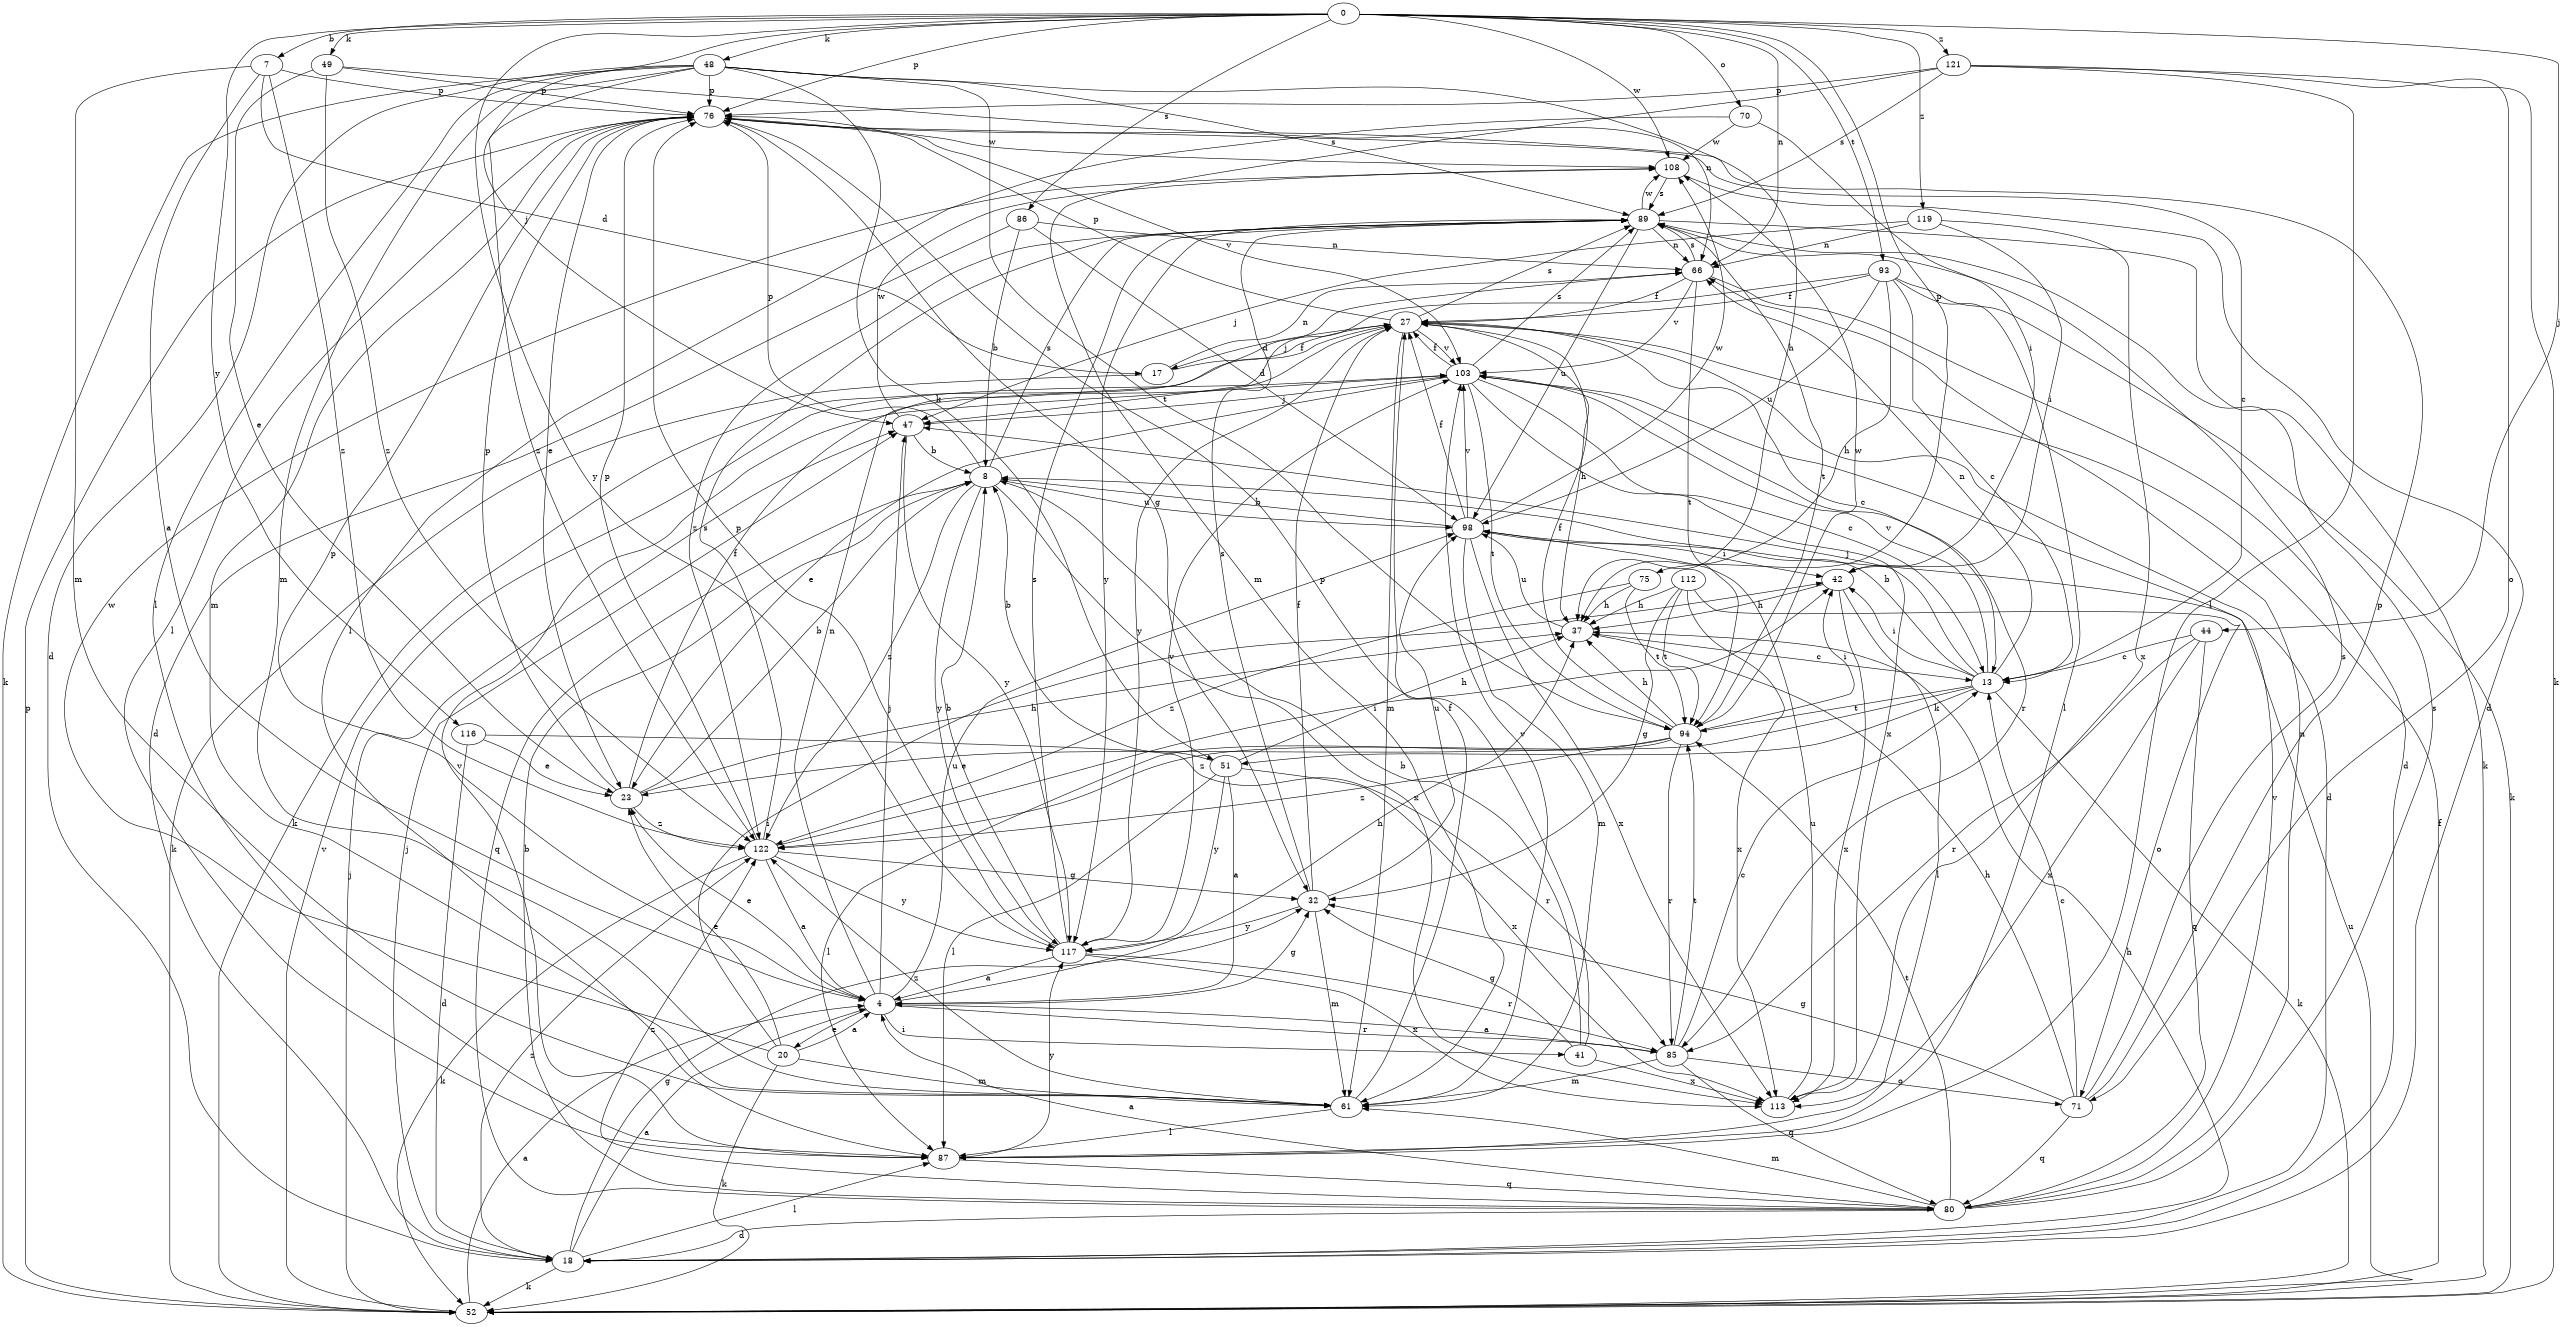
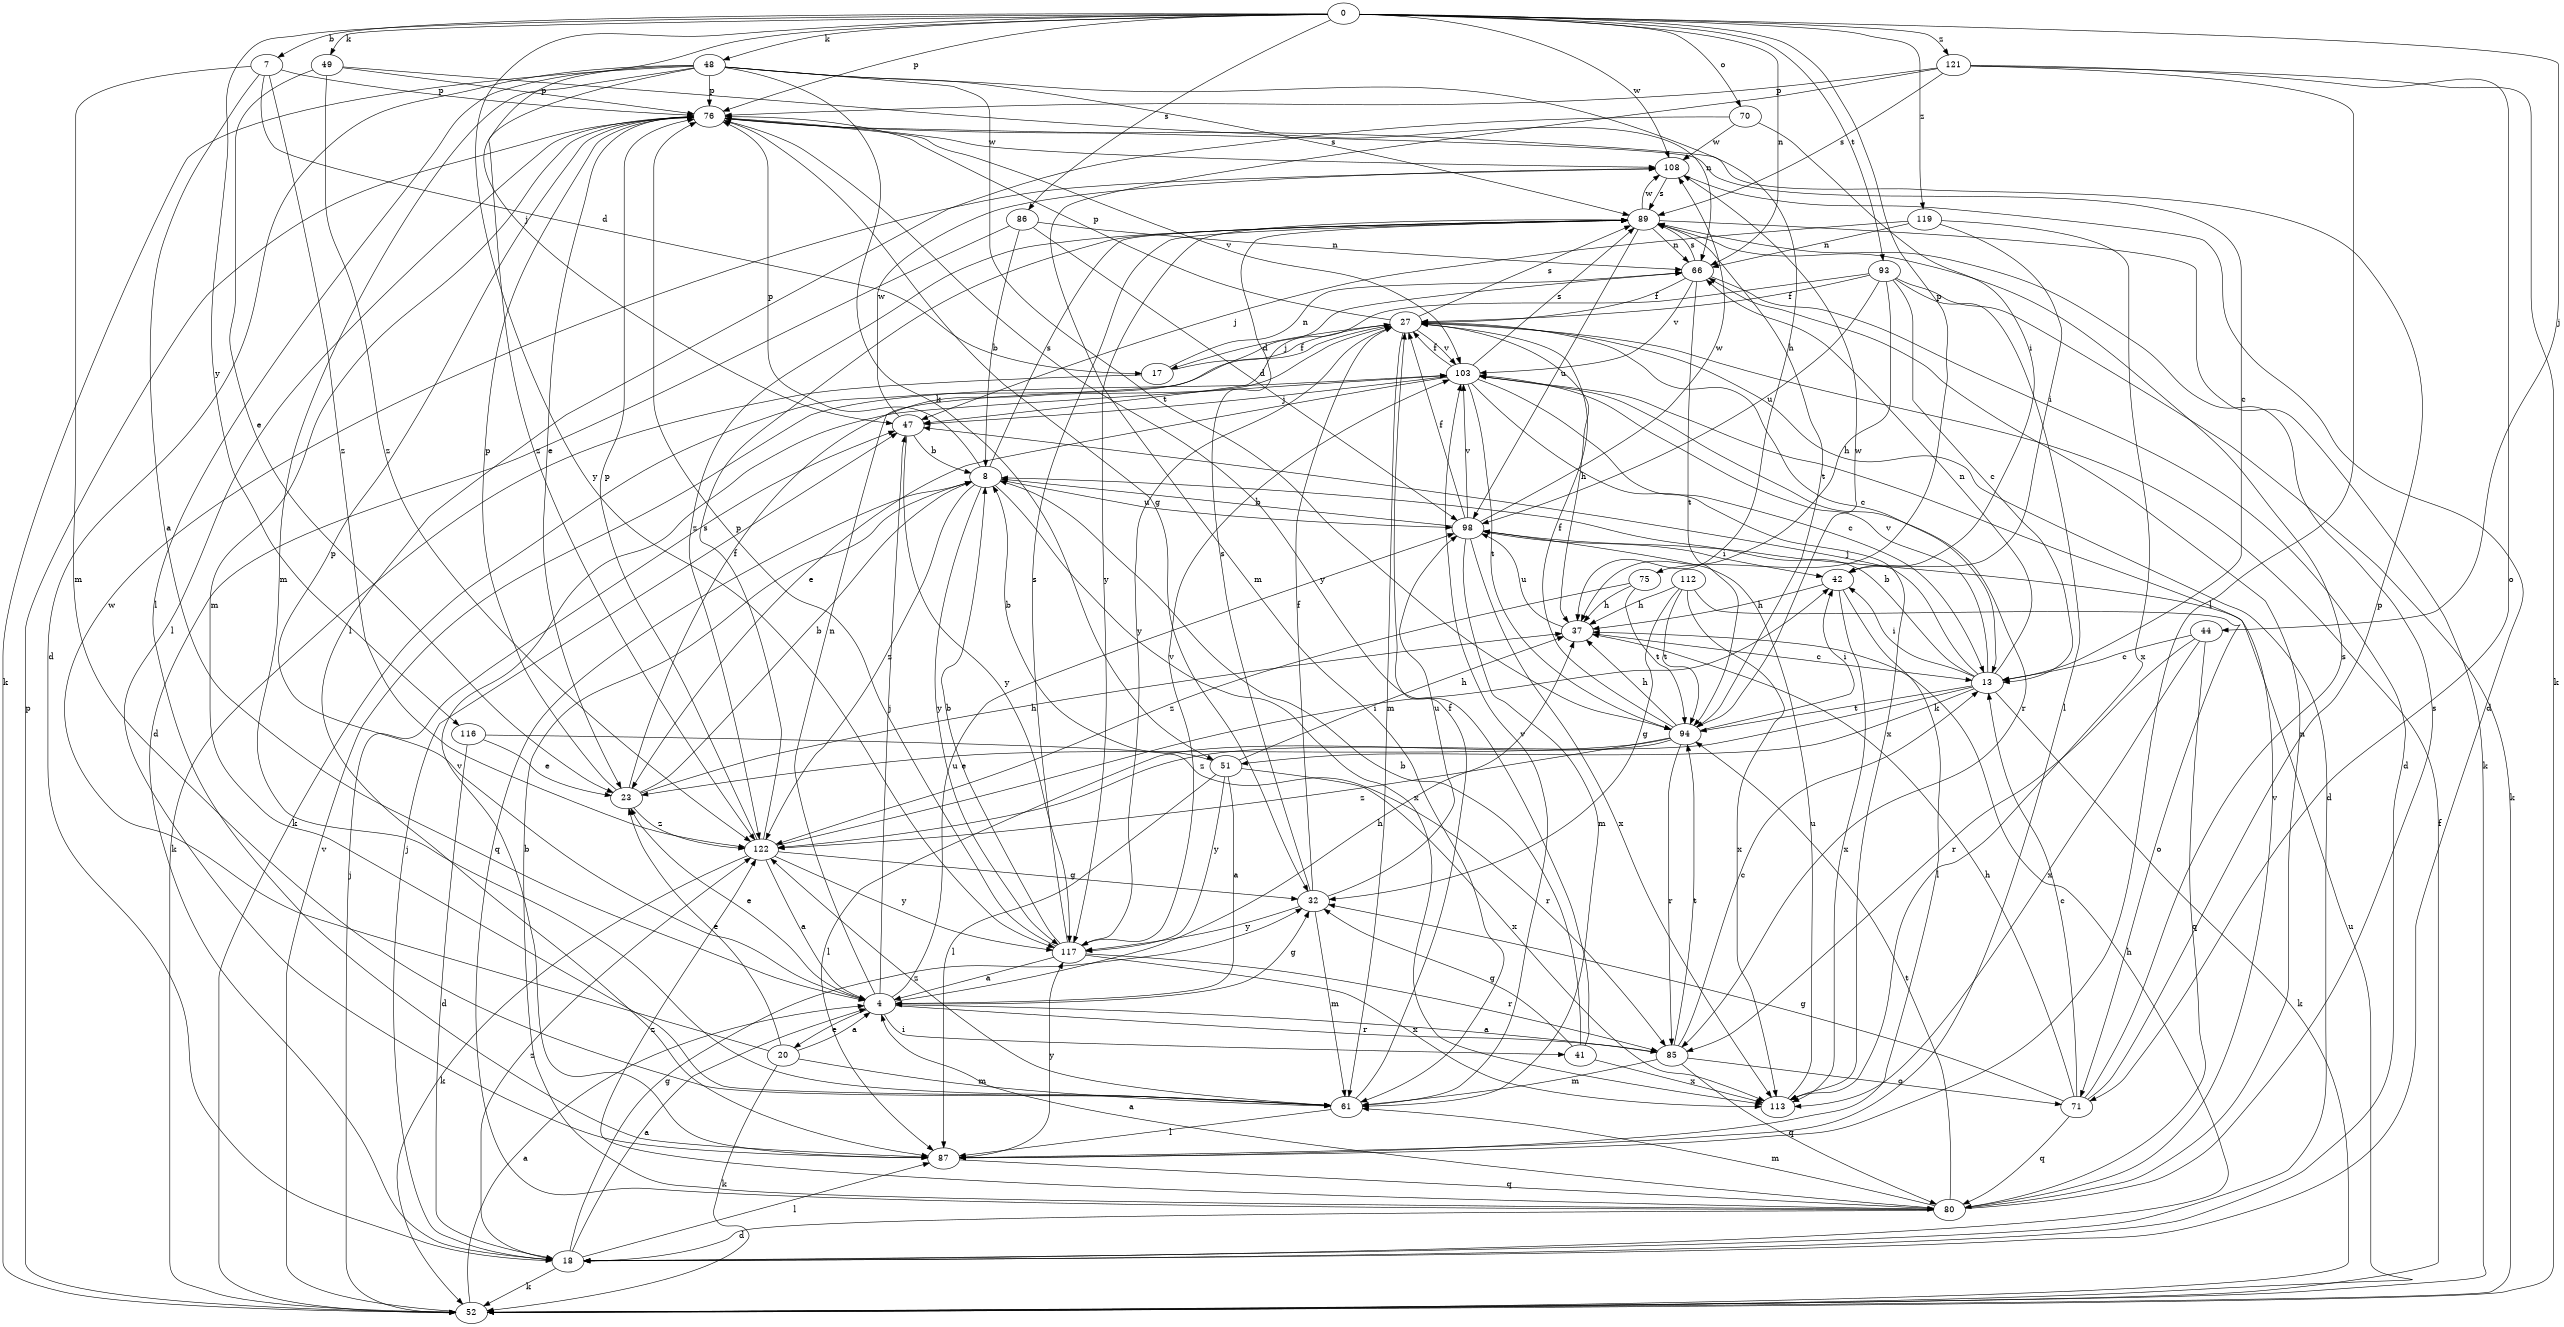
(1323, 580) -> (1323, 580)
(1173, 658) -> none
